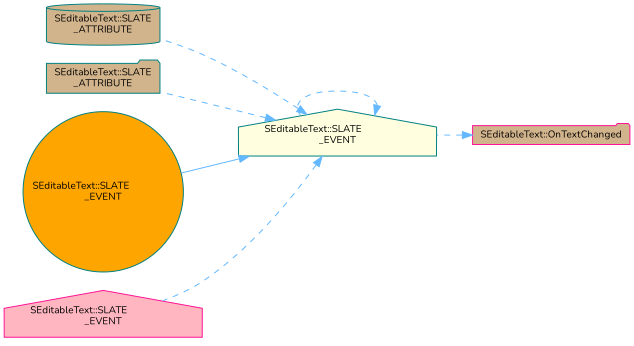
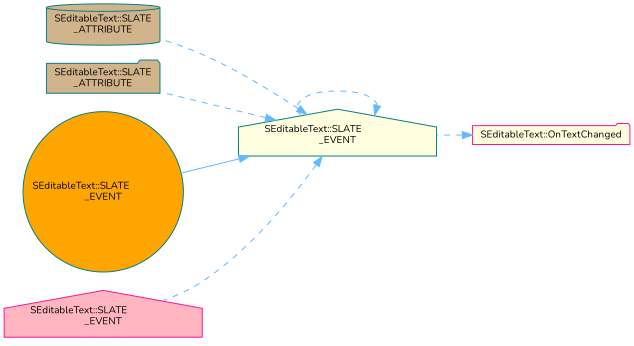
(551, 135) -> (551, 135)
